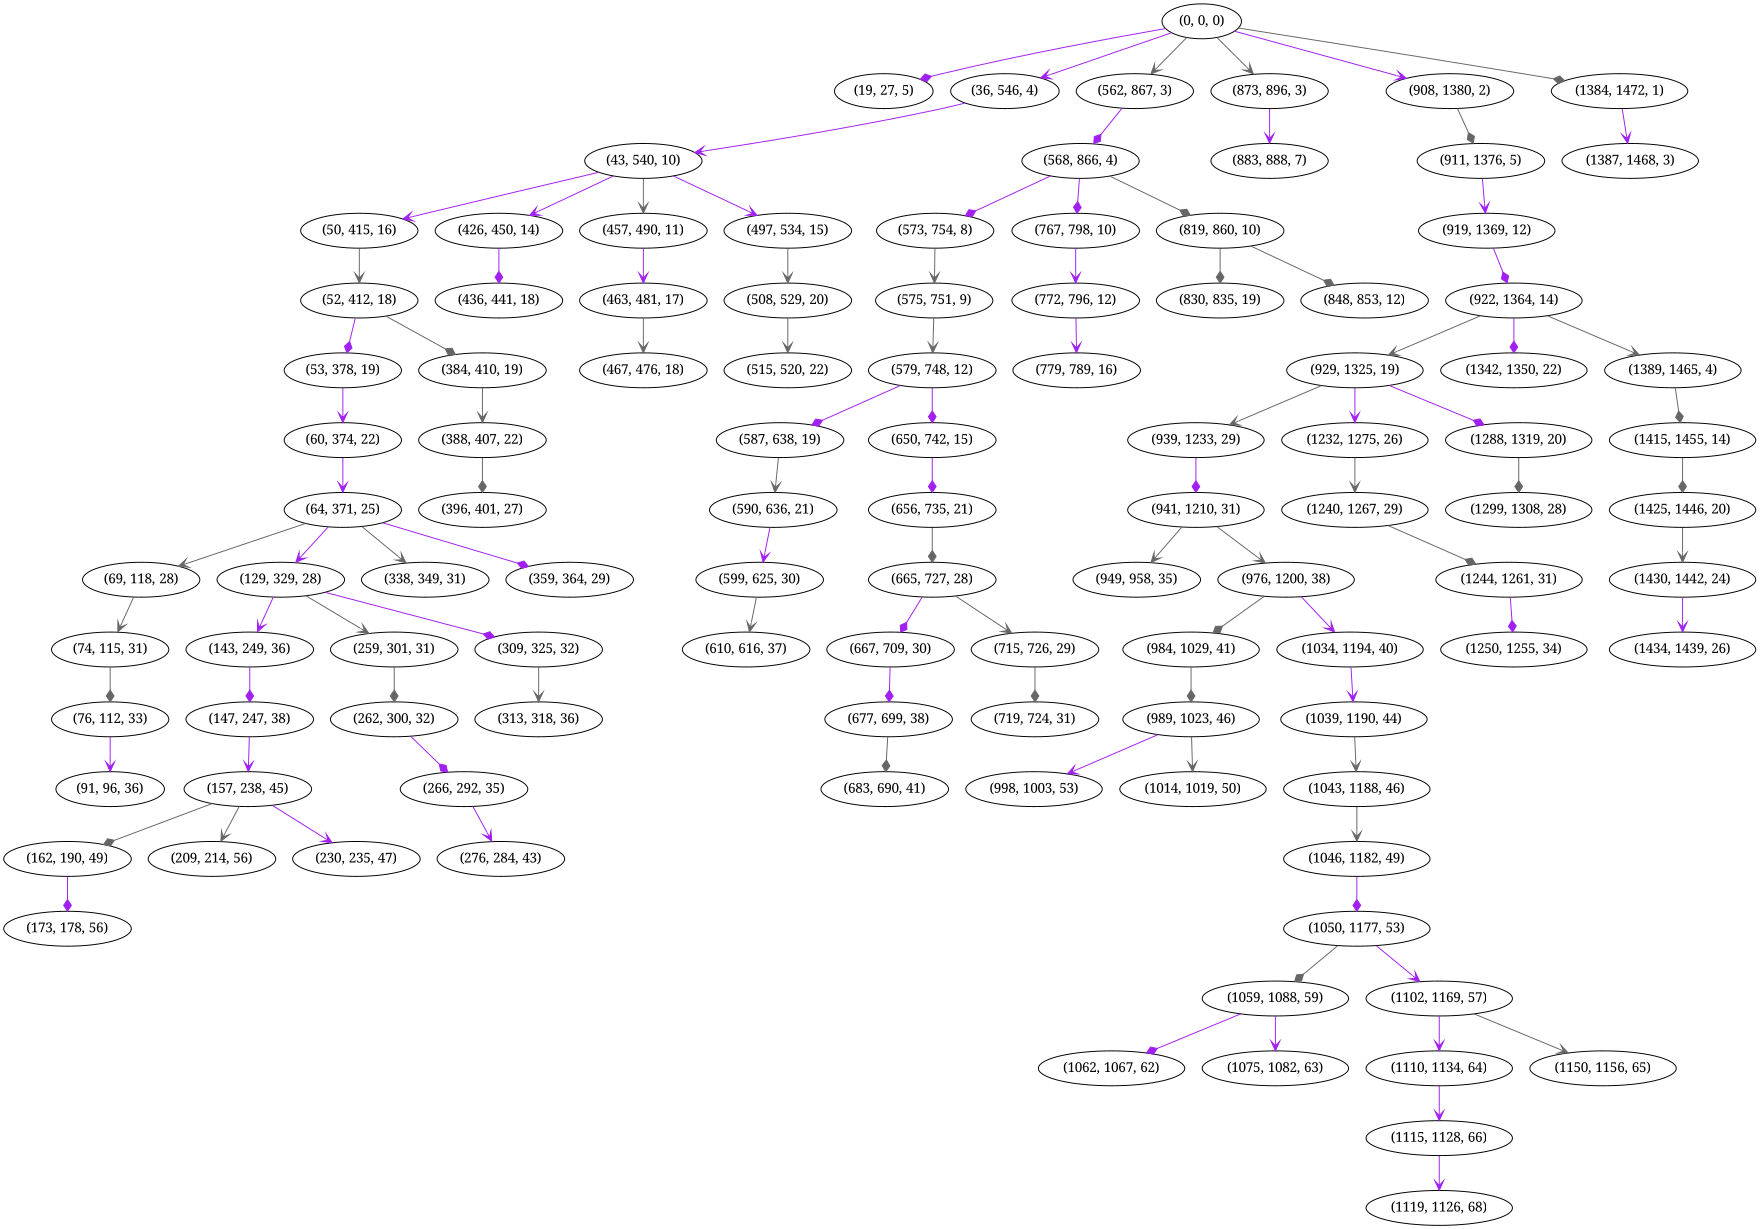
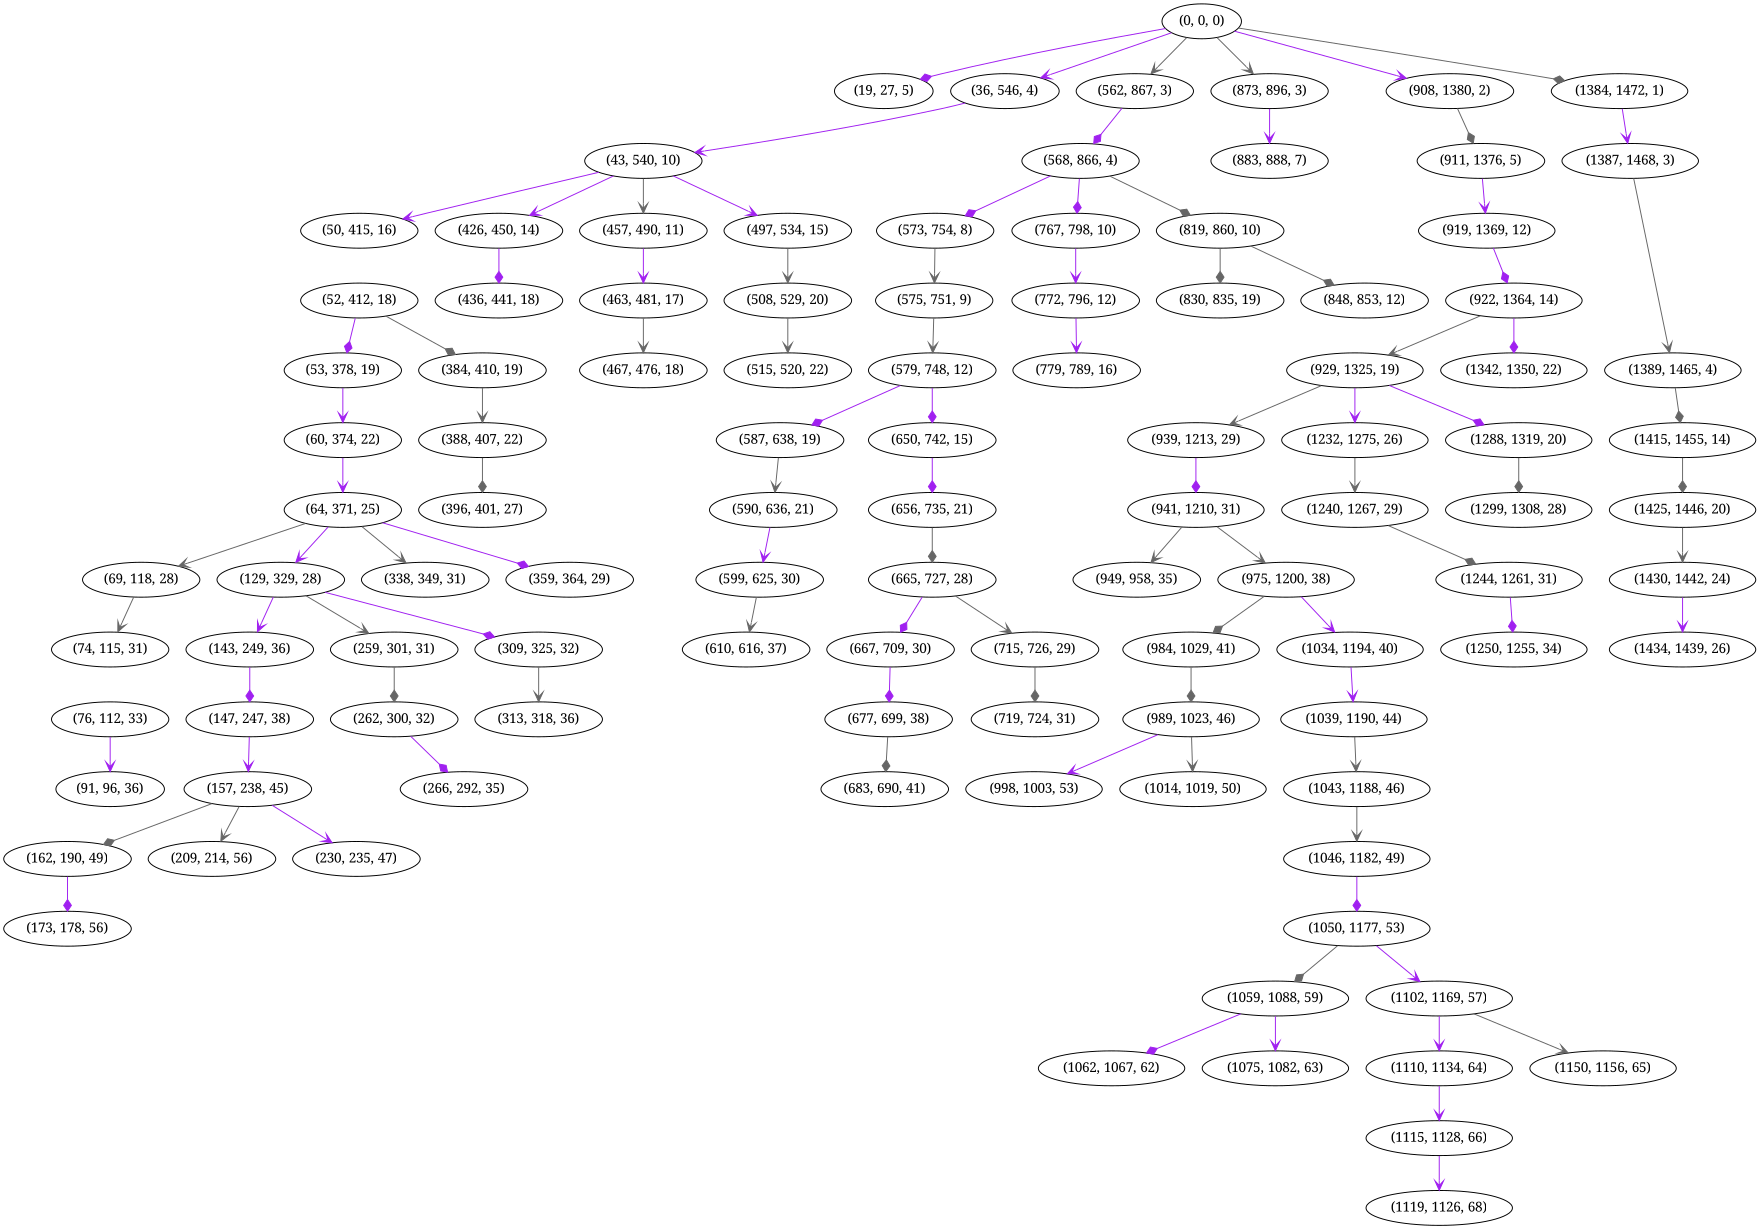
(359, 261) -> none
(1589, 334) -> (1651, 261)
(1196, 440) -> (1196, 440)
(1286, 580) -> (1286, 580)
(110, 679) -> none
(501, 859) -> none
